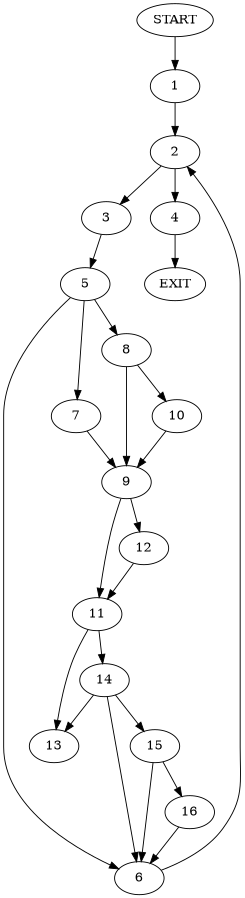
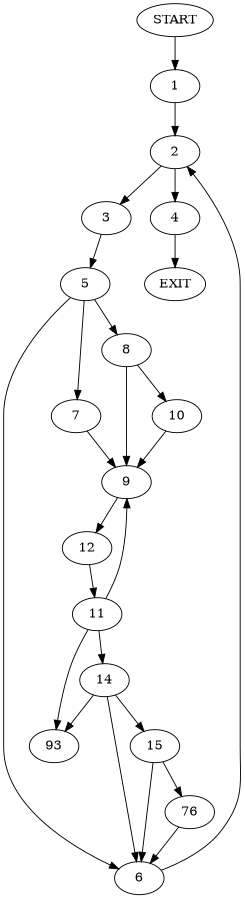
(108, 543) -> (122, 555)
(54, 746) -> (54, 746)
(190, 812) -> (190, 812)
